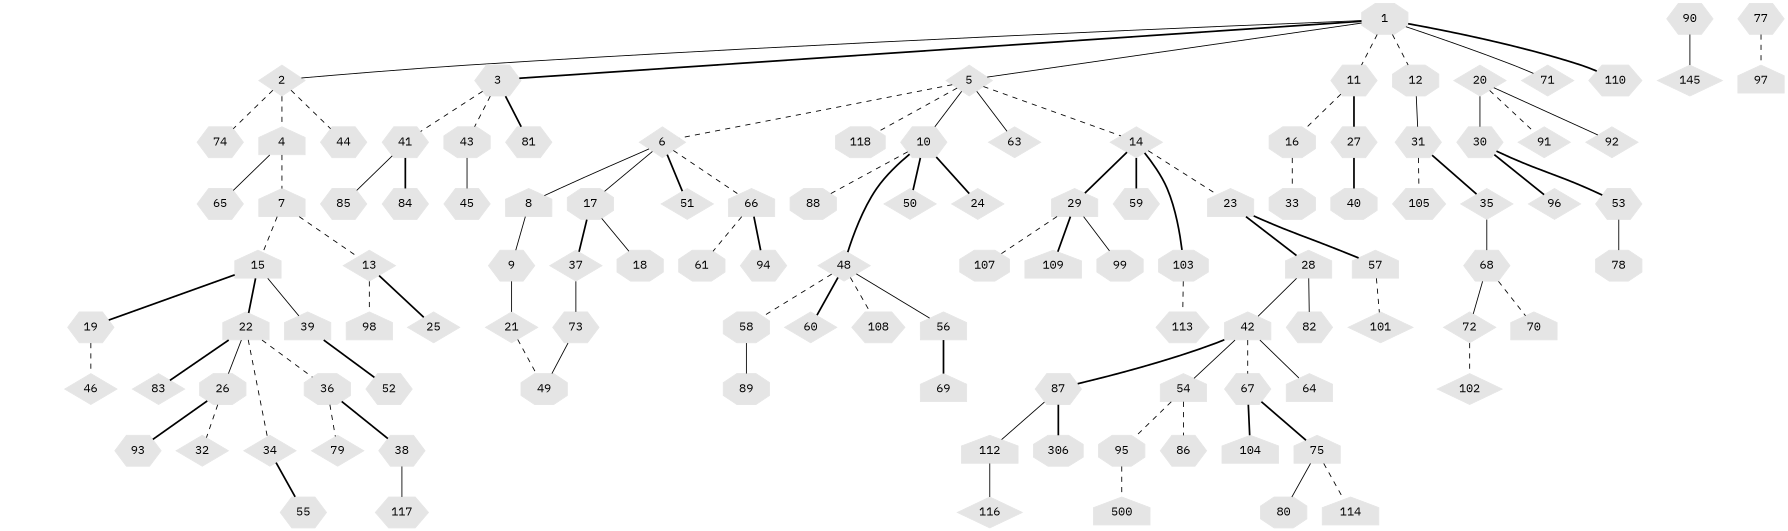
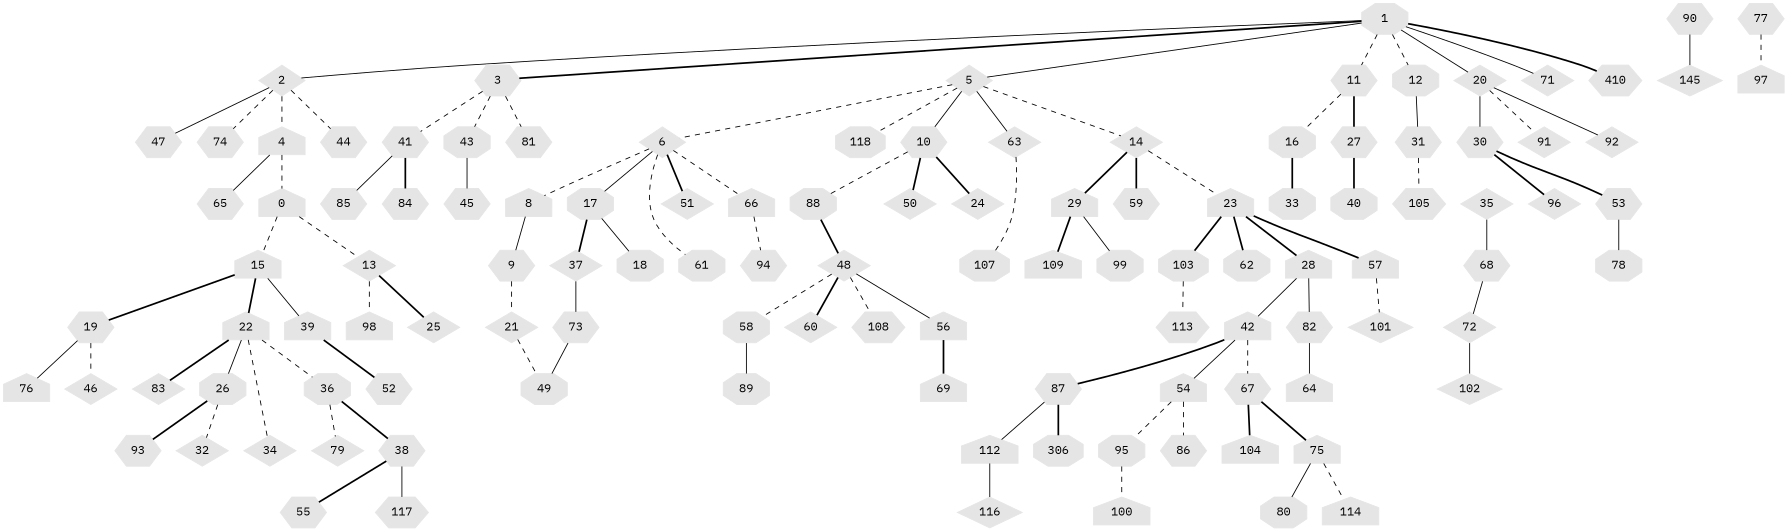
none -> (1435, 51)
(1615, 81) -> (1615, 81)
(513, 111) -> (513, 111)
none -> (159, 142)
(597, 172) -> (597, 172)
(1292, 173) -> (1292, 173)
(1454, 175) -> none
(871, 198) -> (830, 236)
(1171, 198) -> (1208, 234)
(282, 204) -> (282, 204)
(757, 233) -> (757, 233)
(727, 234) -> (651, 211)
(1029, 235) -> (1014, 206)
none -> (1247, 266)
(512, 297) -> (512, 297)
(1534, 327) -> none
(1470, 358) -> (1470, 358)
(1279, 359) -> (1309, 358)
none -> (27, 389)
(286, 480) -> (353, 482)
(1122, 512) -> (1122, 512)
